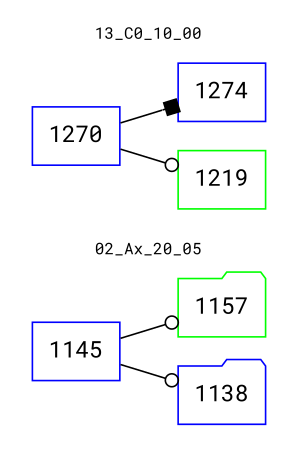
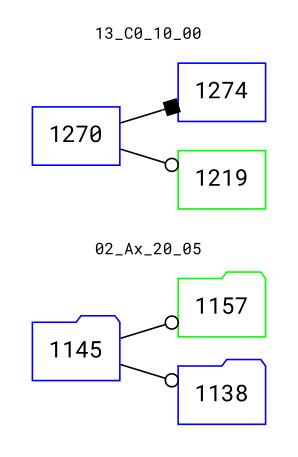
(76, 351) -> (76, 351)
